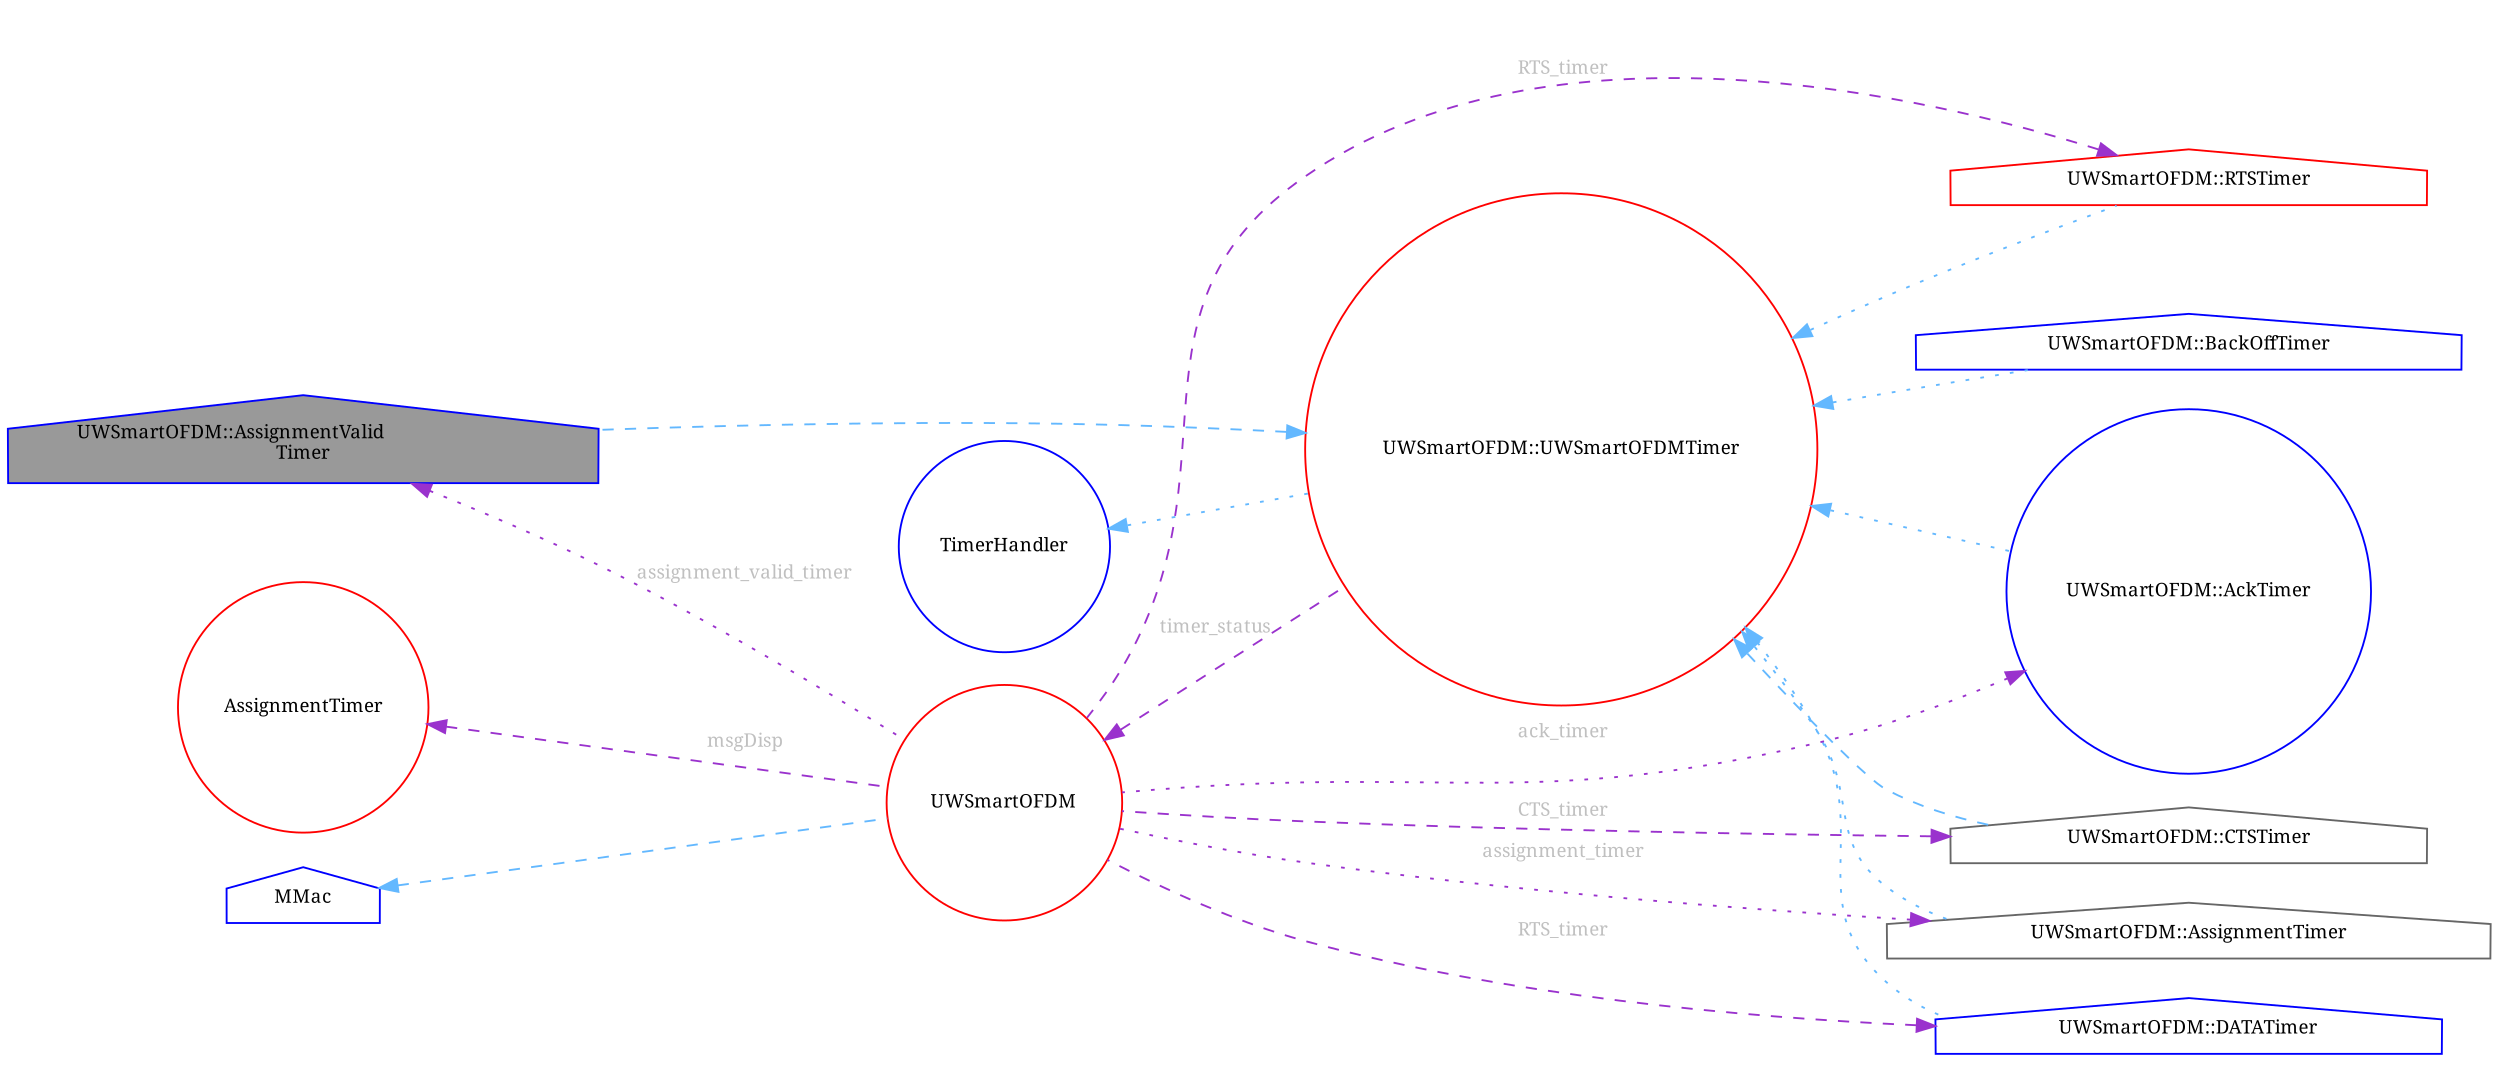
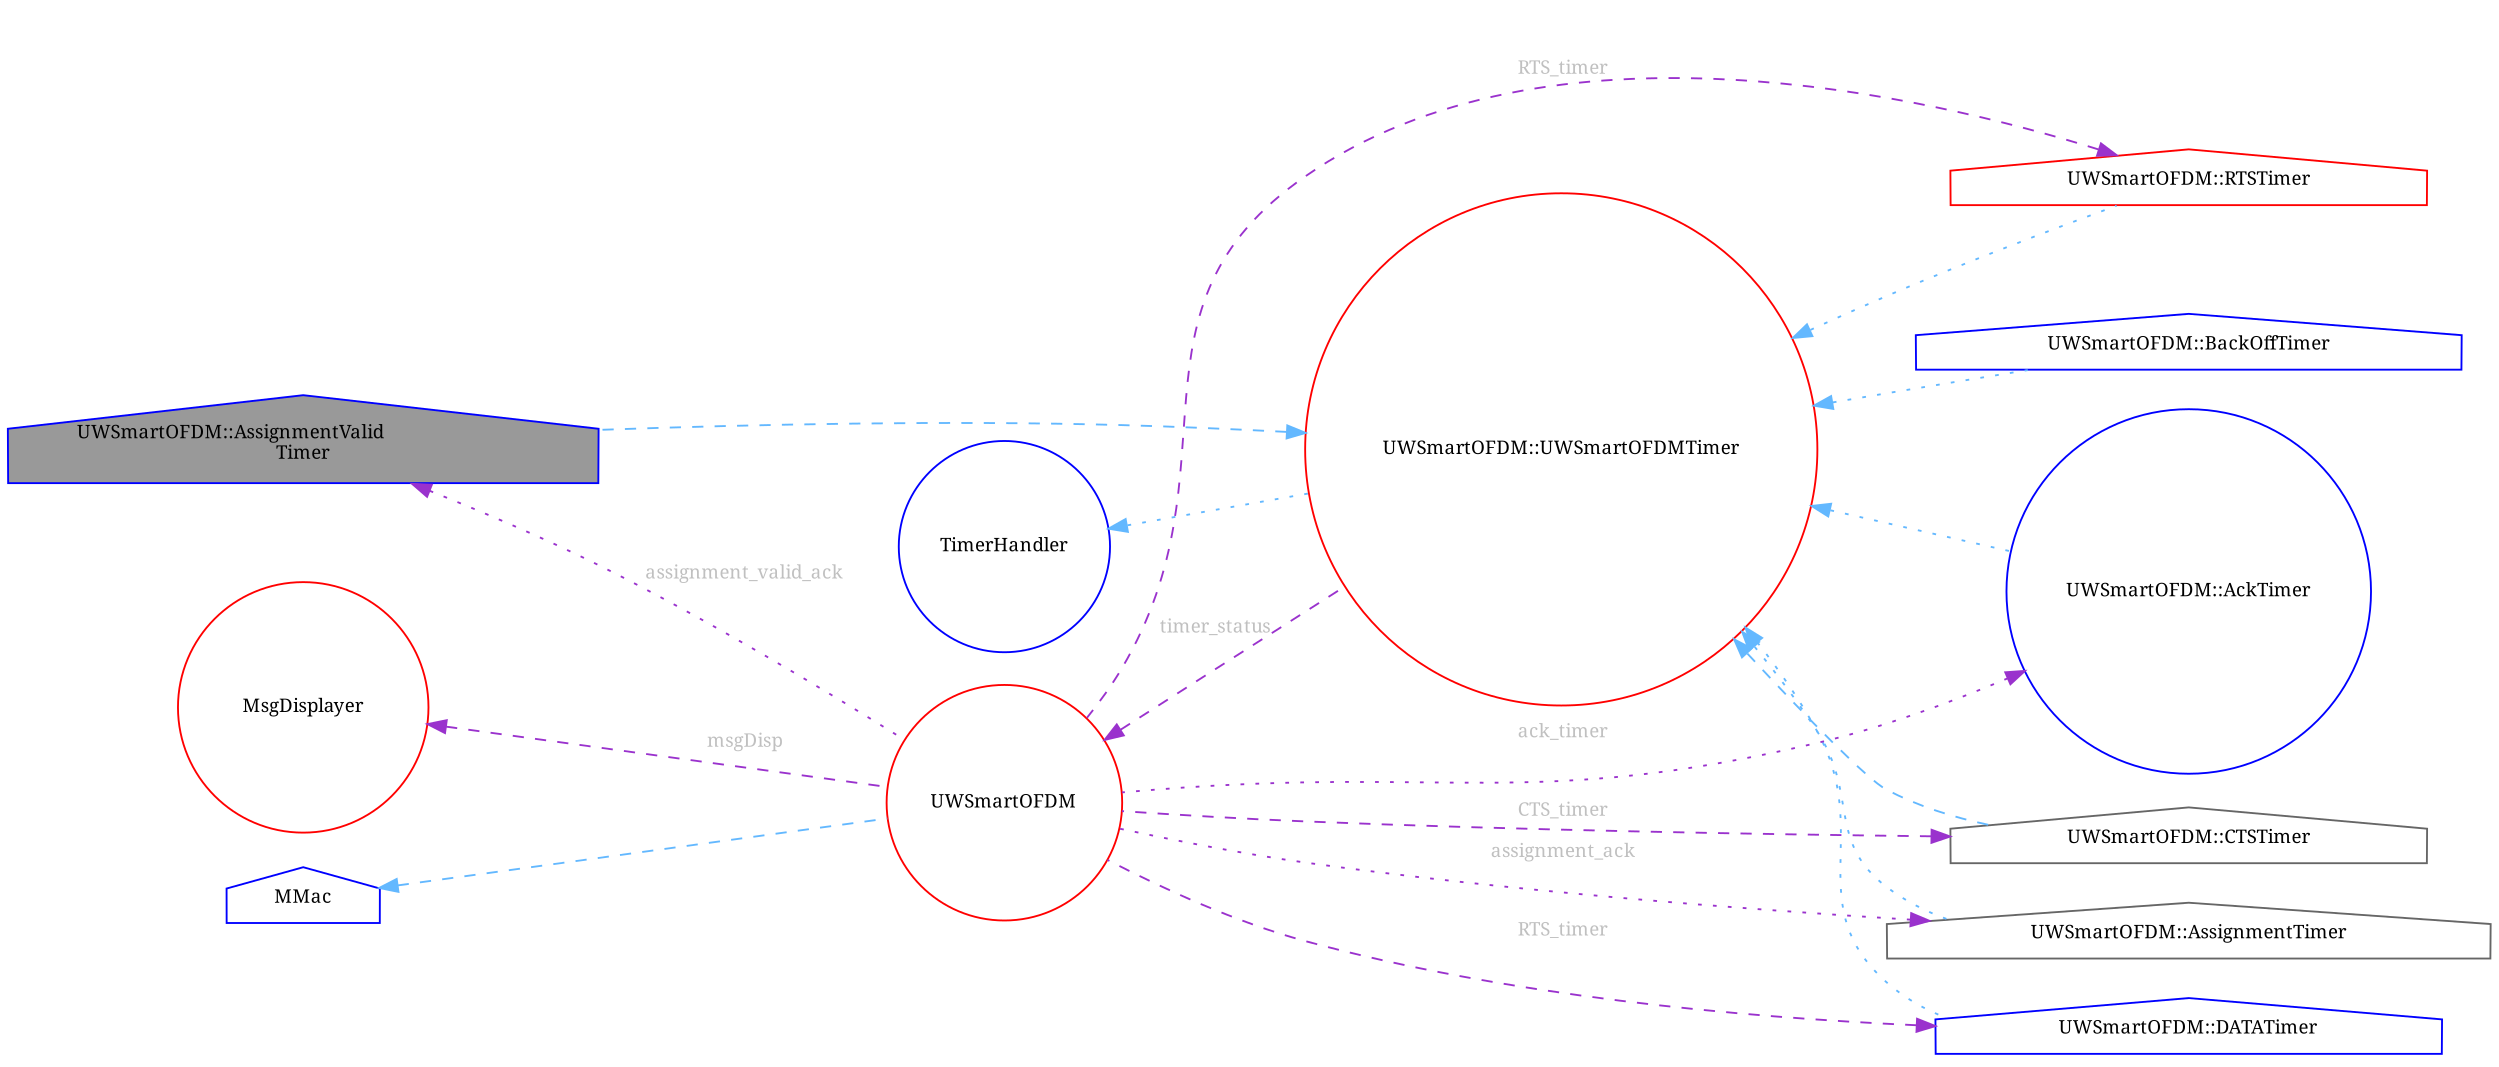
(743, 574) -> (743, 574)
(303, 707) -> (303, 707)
(1561, 852) -> (1561, 852)
